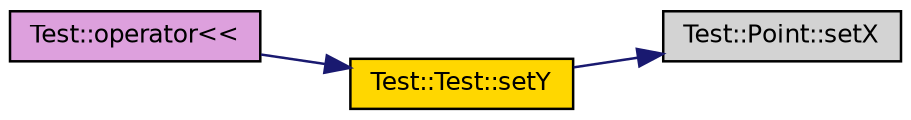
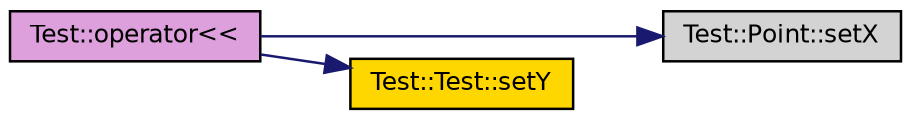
(606, 63) -> (449, 36)
